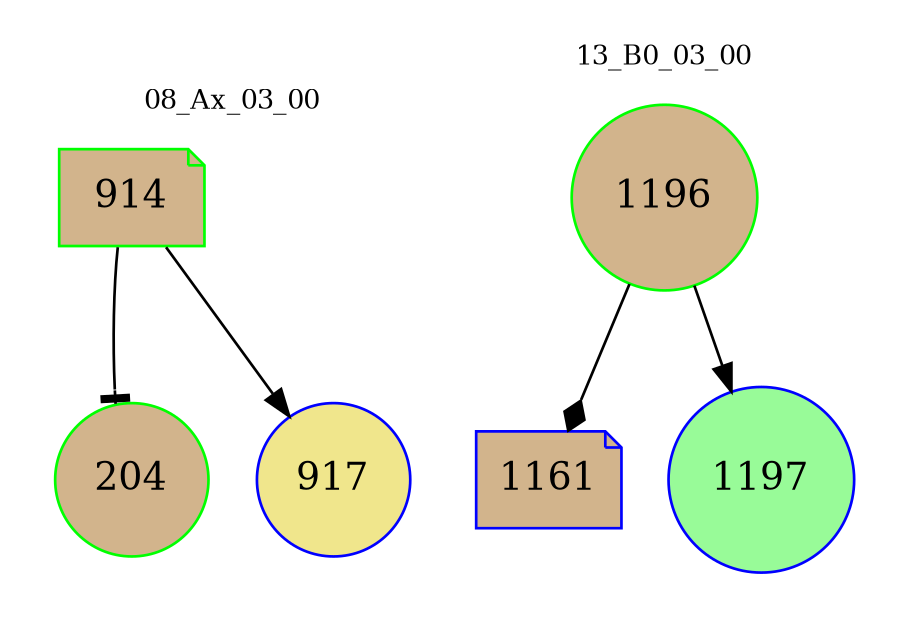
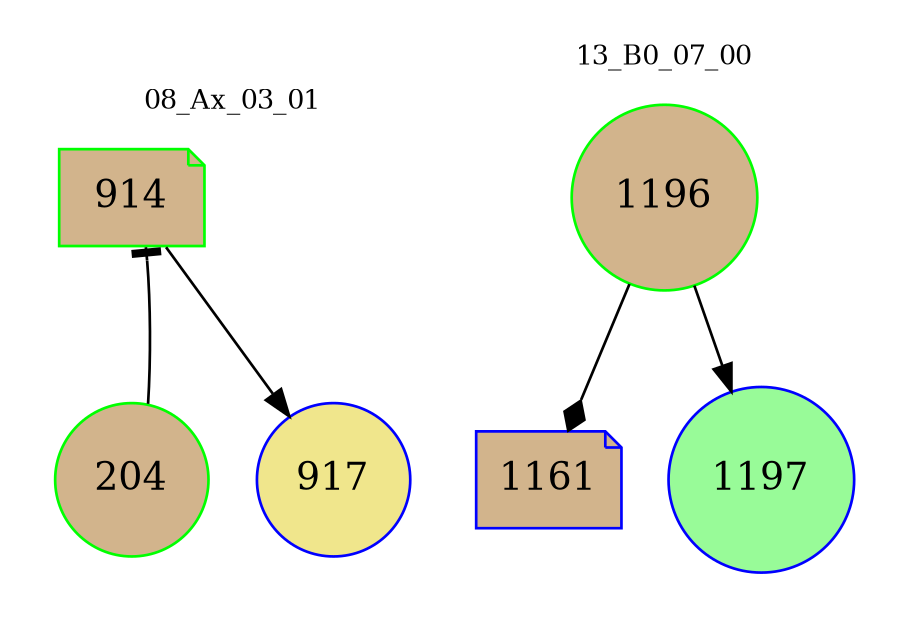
(664, 58) -> (664, 58)
(233, 102) -> (233, 102)
(114, 318) -> (150, 332)
